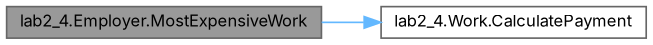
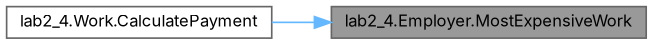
(343, 22) -> (293, 22)
